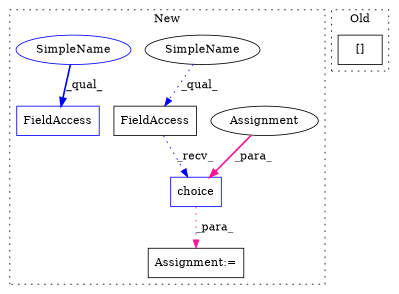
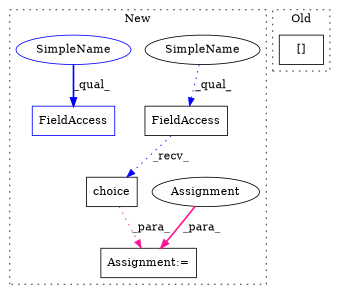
(233, 153) -> (181, 224)
(196, 192) -> (112, 192)
